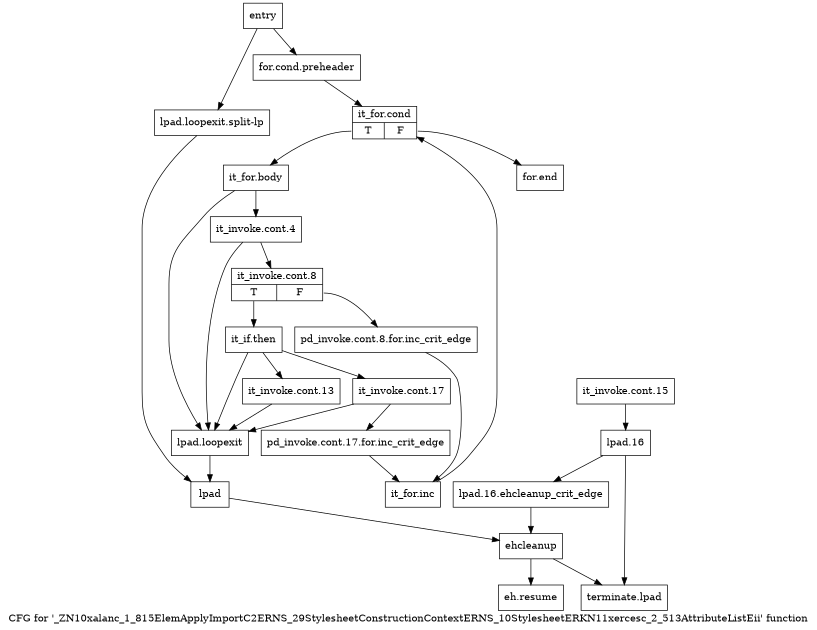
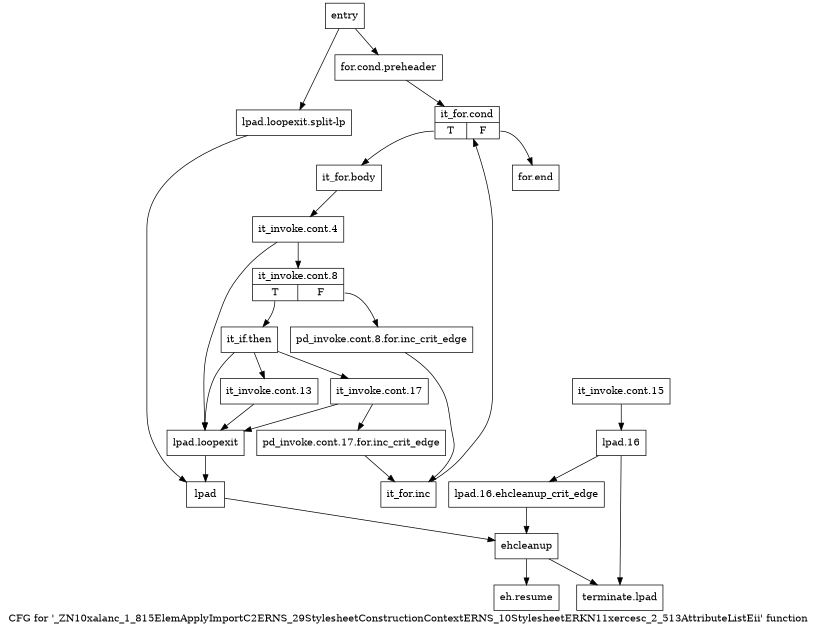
(169, 297) -> none
